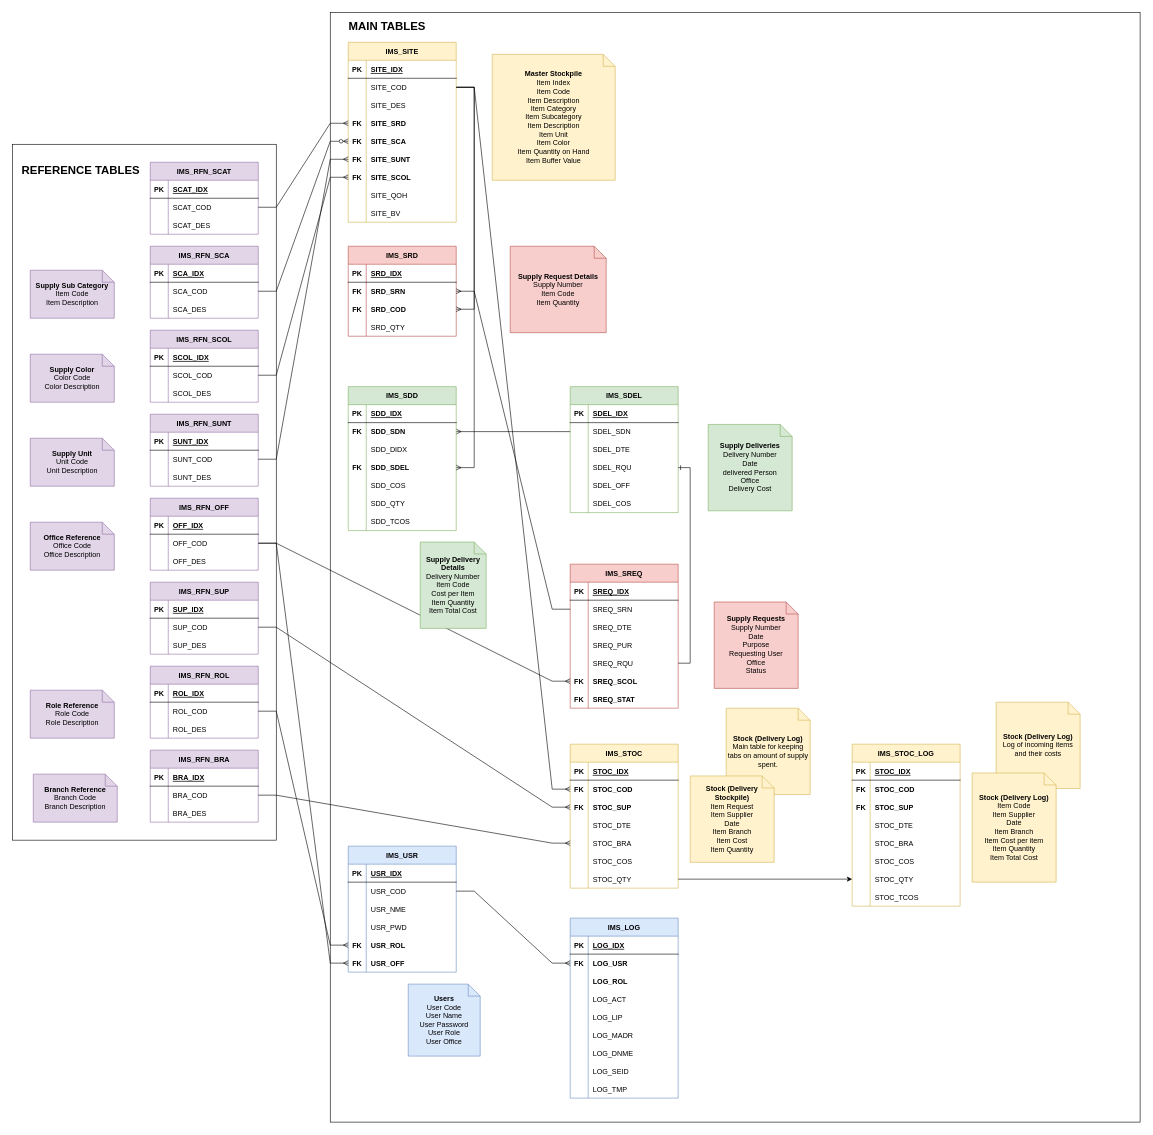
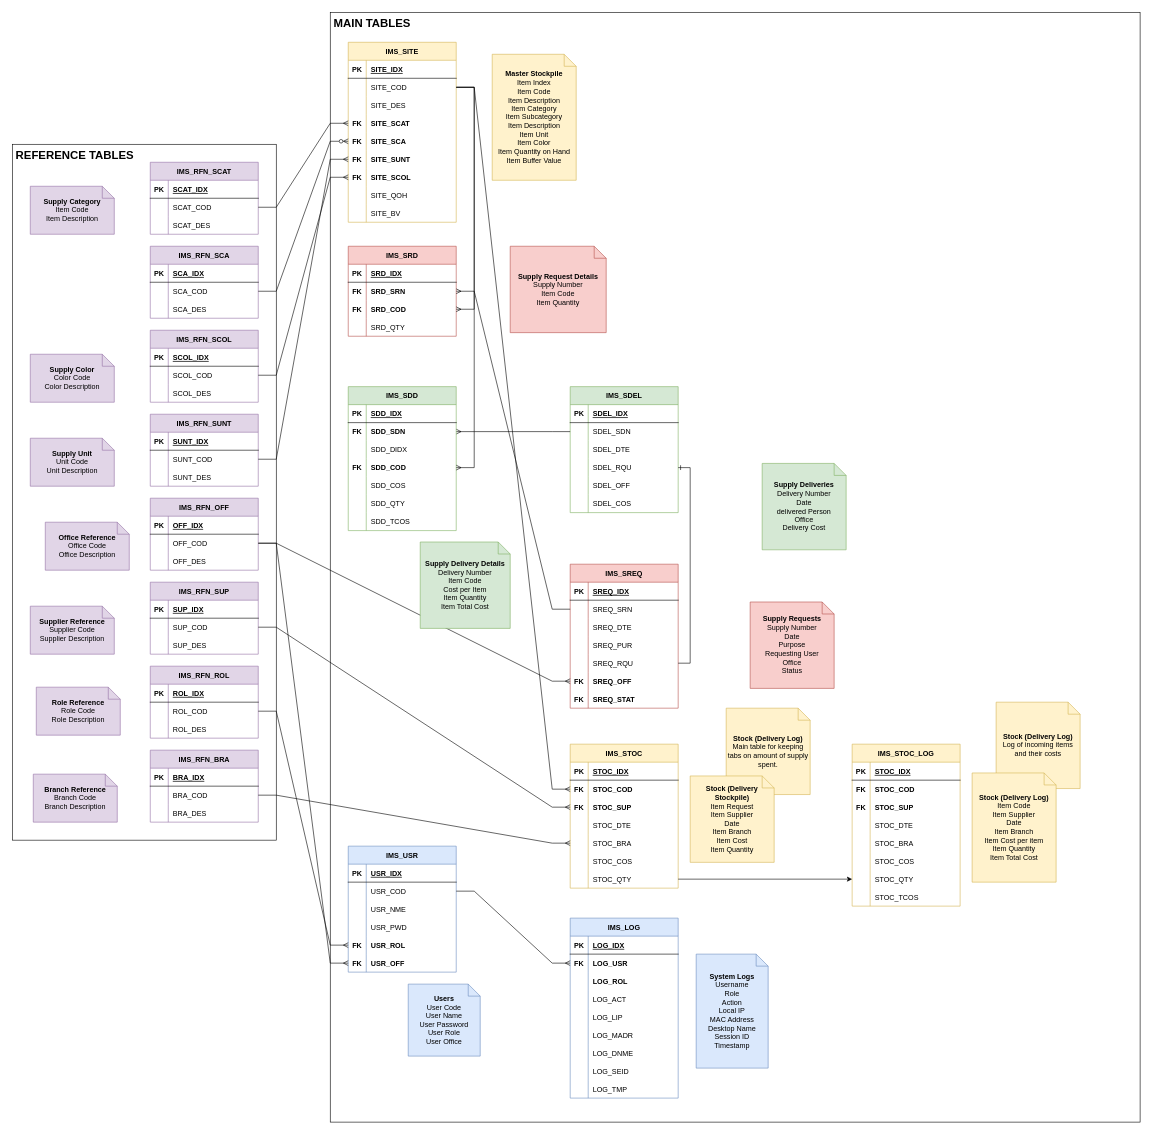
(408, 24) -> (393, 21)
(554, 117) -> (534, 117)
(387, 124) -> (389, 124)
(81, 168) -> (75, 153)
none -> (72, 210)
(72, 294) -> none
(387, 468) -> (385, 468)
(750, 468) -> (804, 507)
(72, 546) -> (87, 546)
(453, 585) -> (465, 585)
none -> (72, 630)
(756, 645) -> (792, 645)
(611, 682) -> (609, 682)
(72, 714) -> (78, 711)
none -> (732, 1011)
